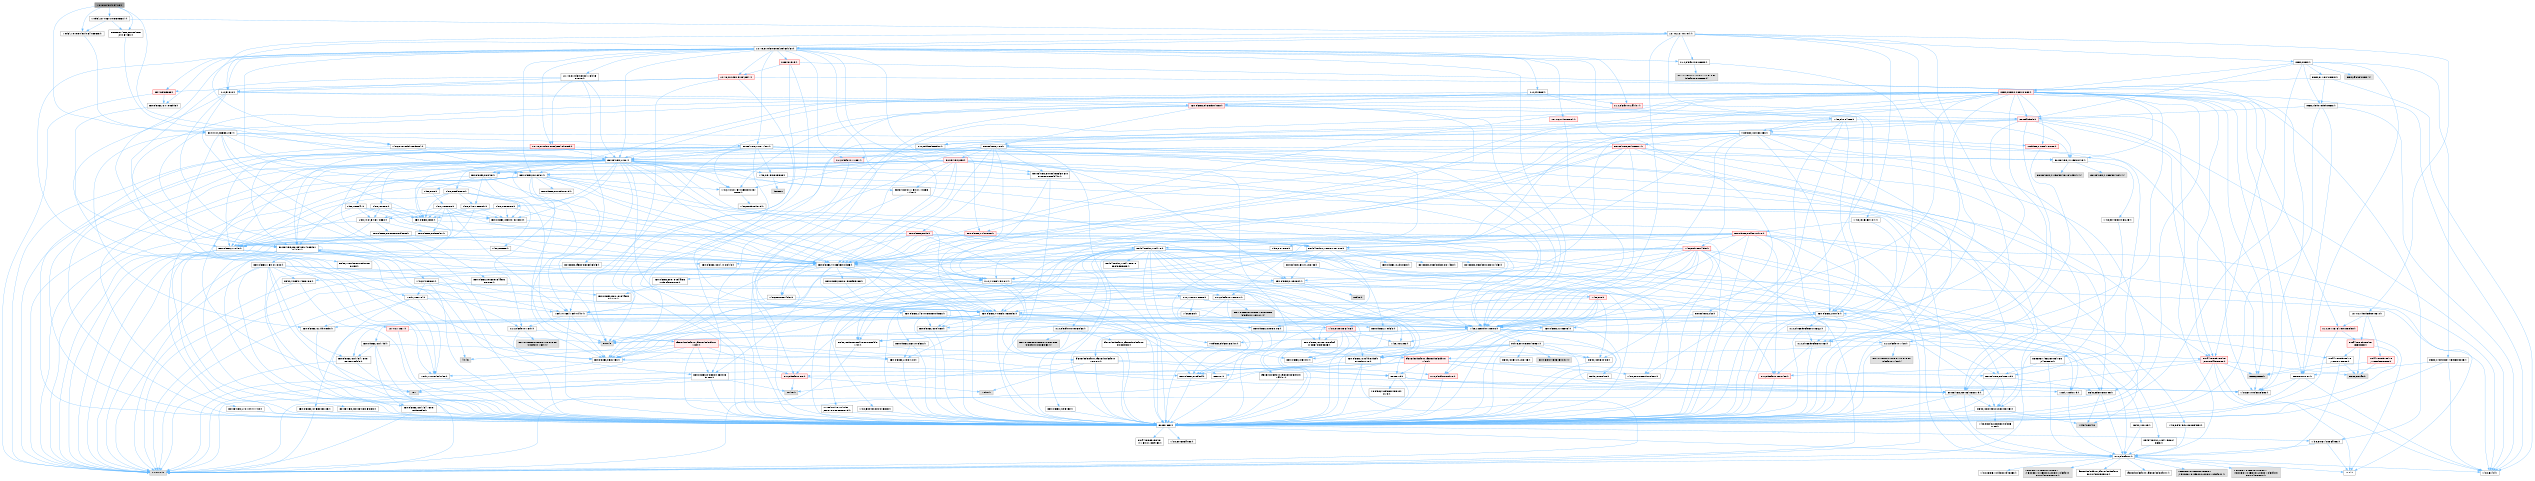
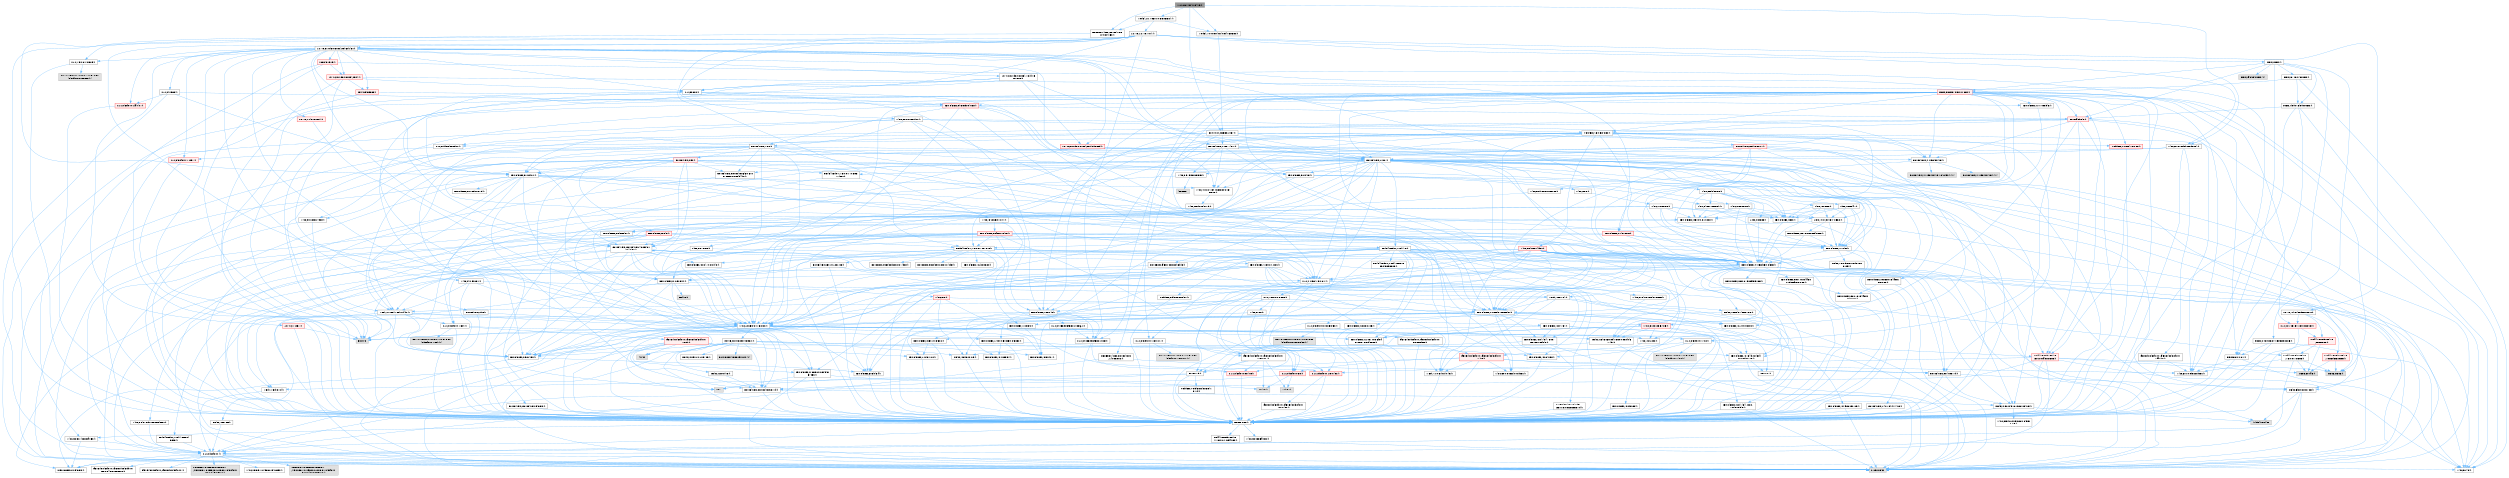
(1694, 62) -> (83, 62)
(1844, 119) -> (909, 119)
none -> (1679, 171)
(226, 274) -> (2132, 237)
(841, 304) -> (774, 332)
(1350, 336) -> (1188, 333)
(662, 352) -> (1289, 330)
(2256, 383) -> (2233, 367)
none -> (1284, 406)
(2202, 473) -> none
(2349, 473) -> (71, 470)
